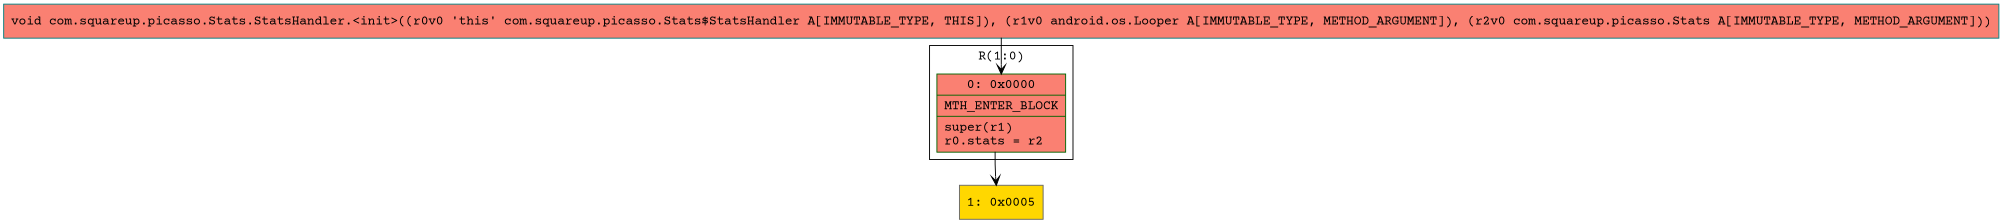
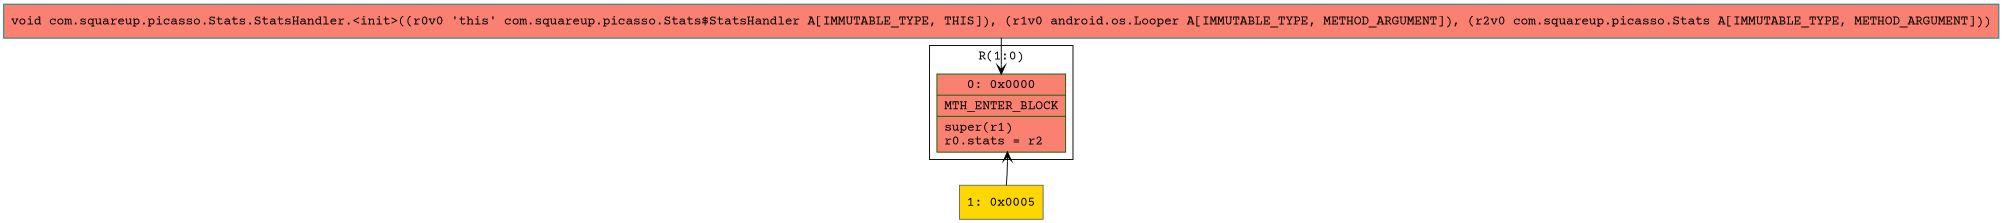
(995, 165) -> (1007, 173)
